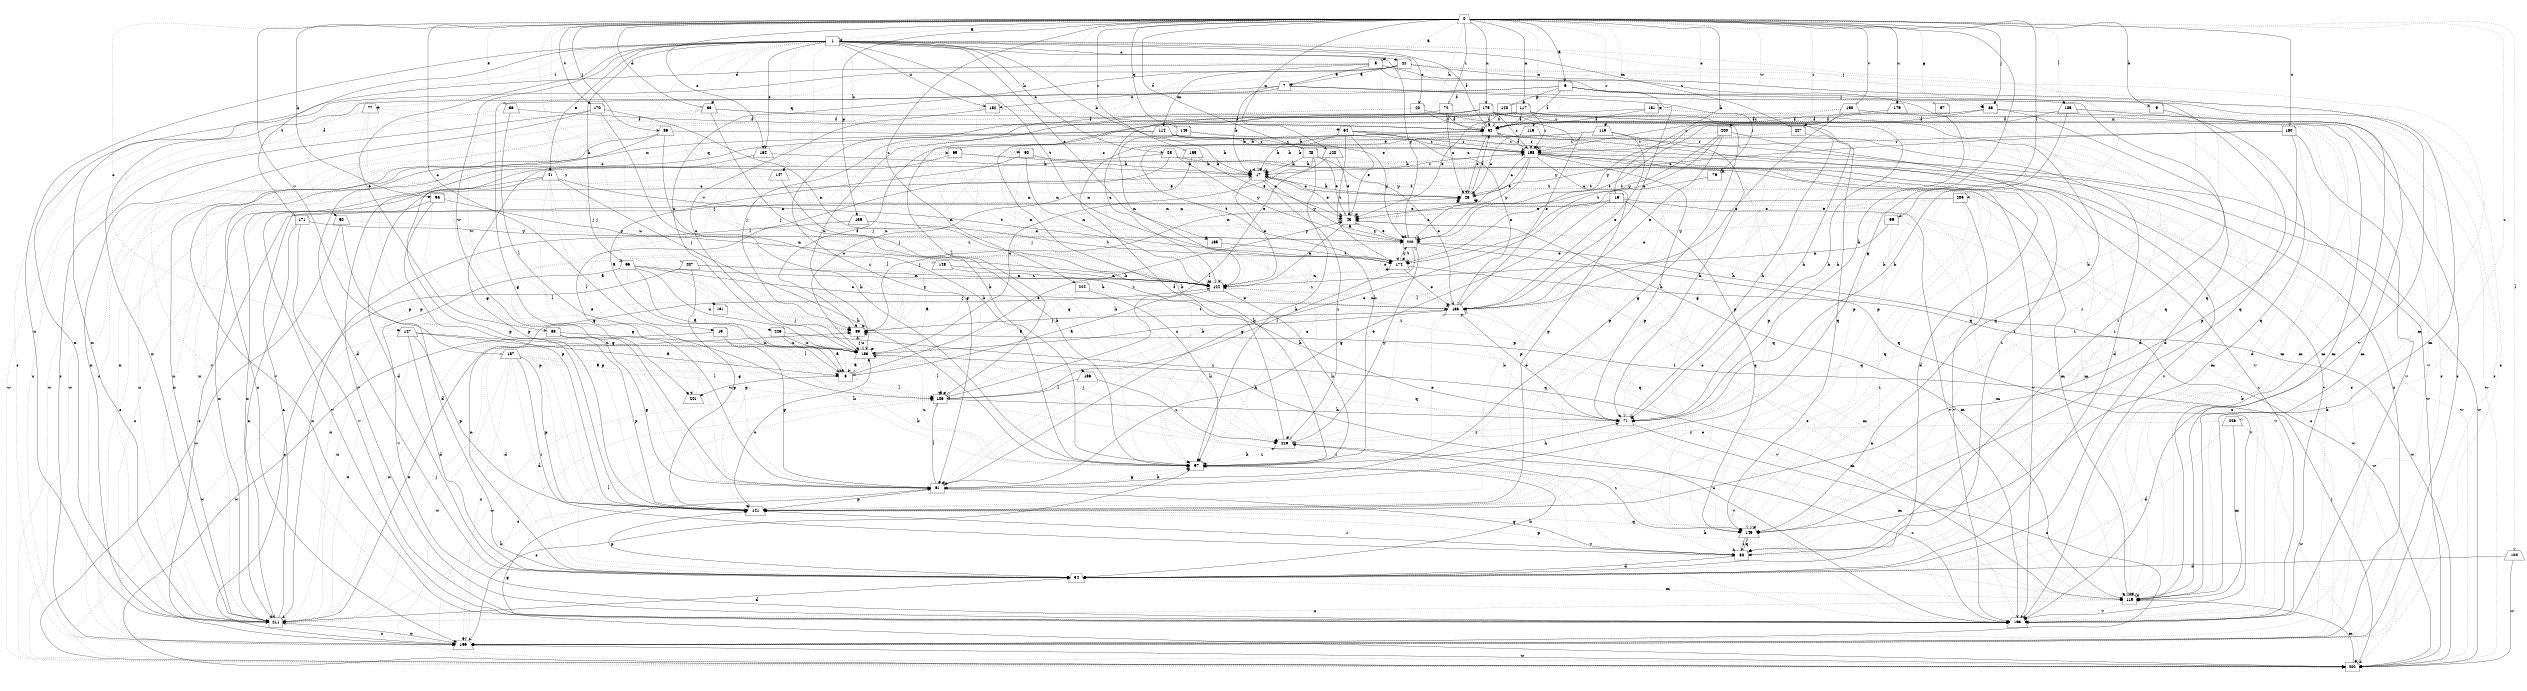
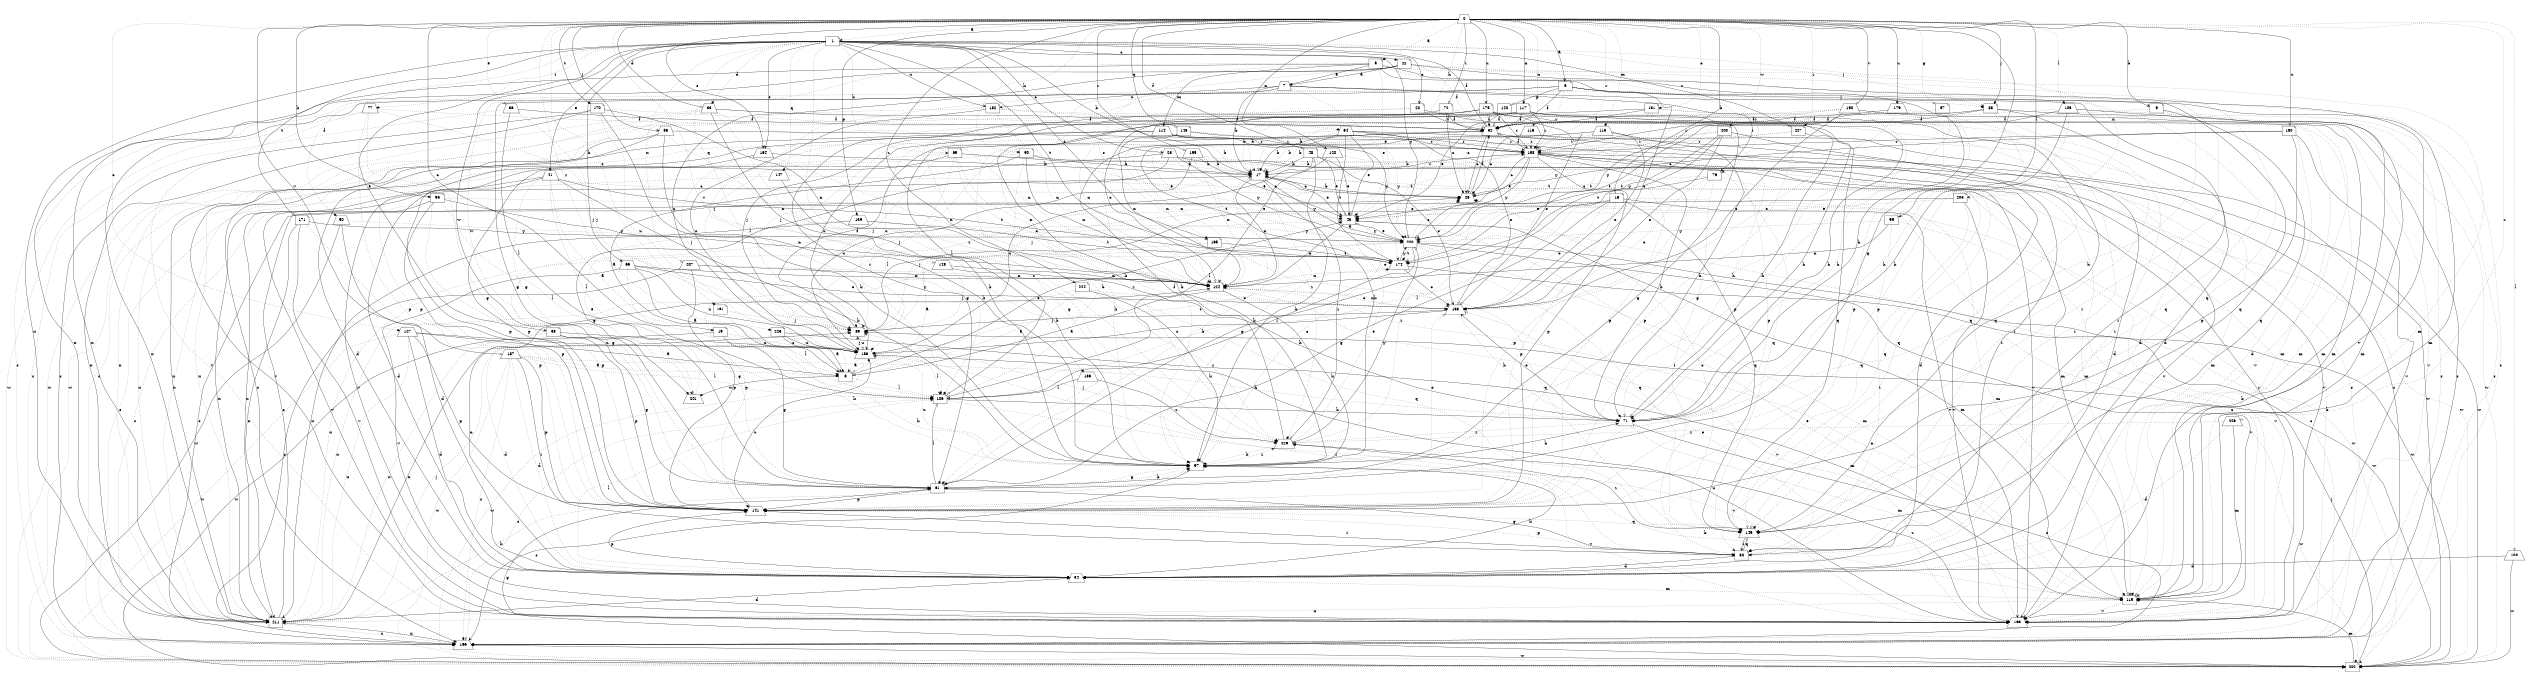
(688, 365) -> (548, 319)
